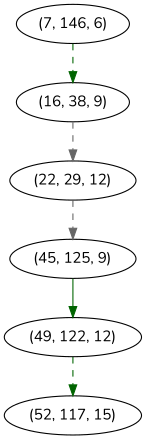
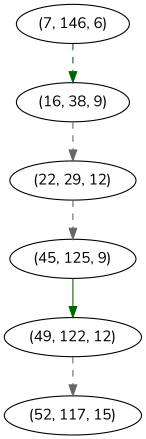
(73, 371) -> (73, 371)
